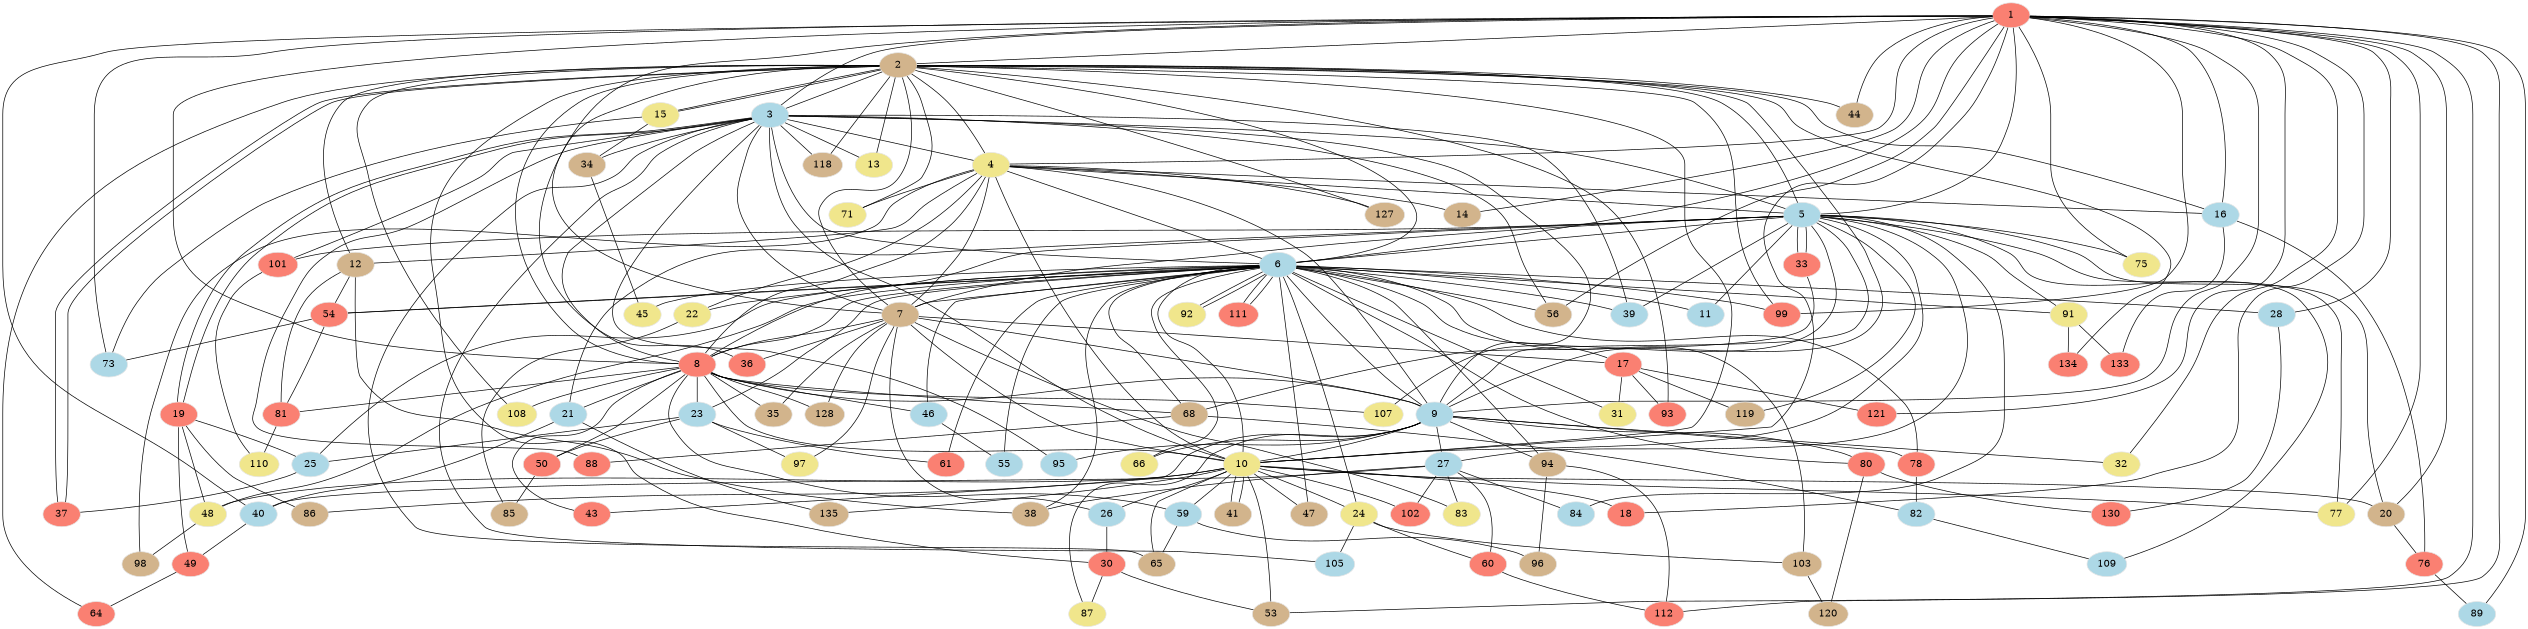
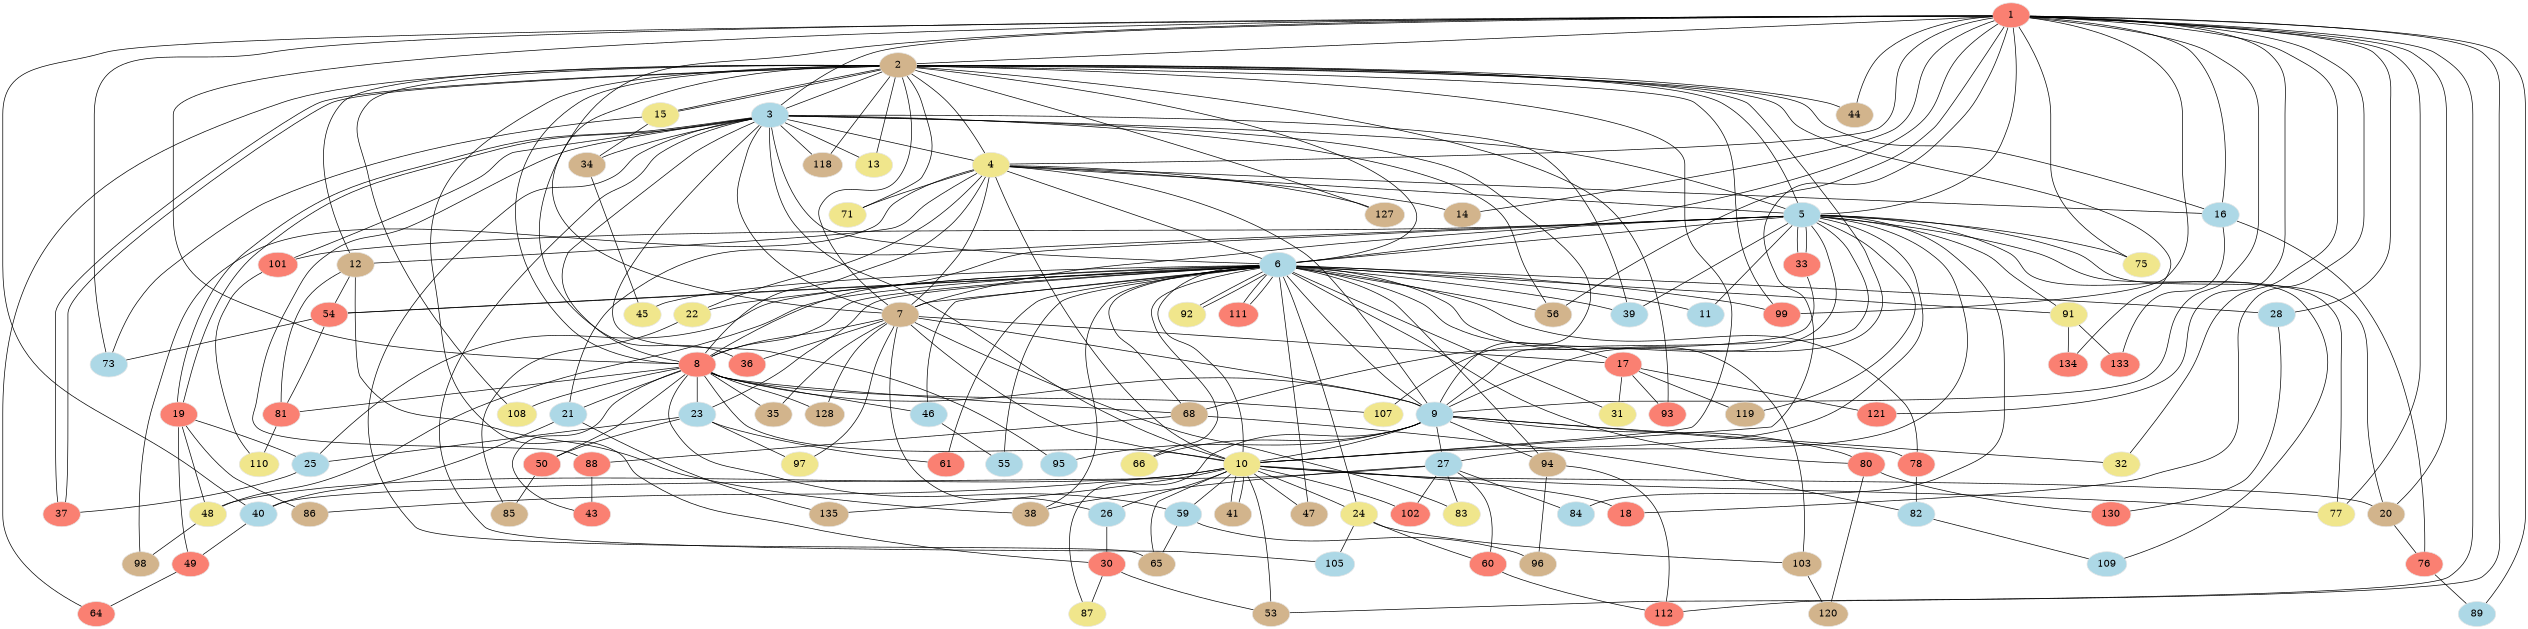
(1181, 462) -> (592, 489)
